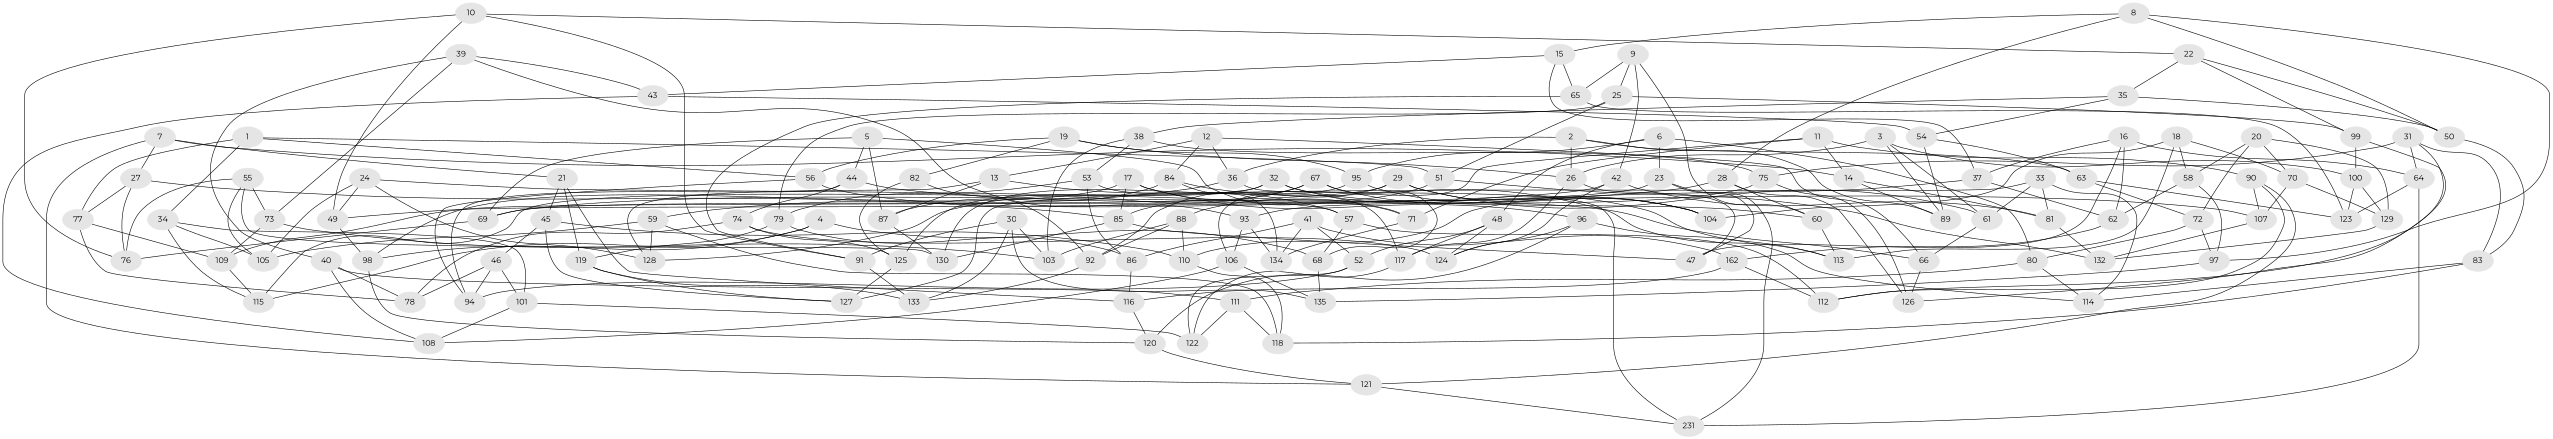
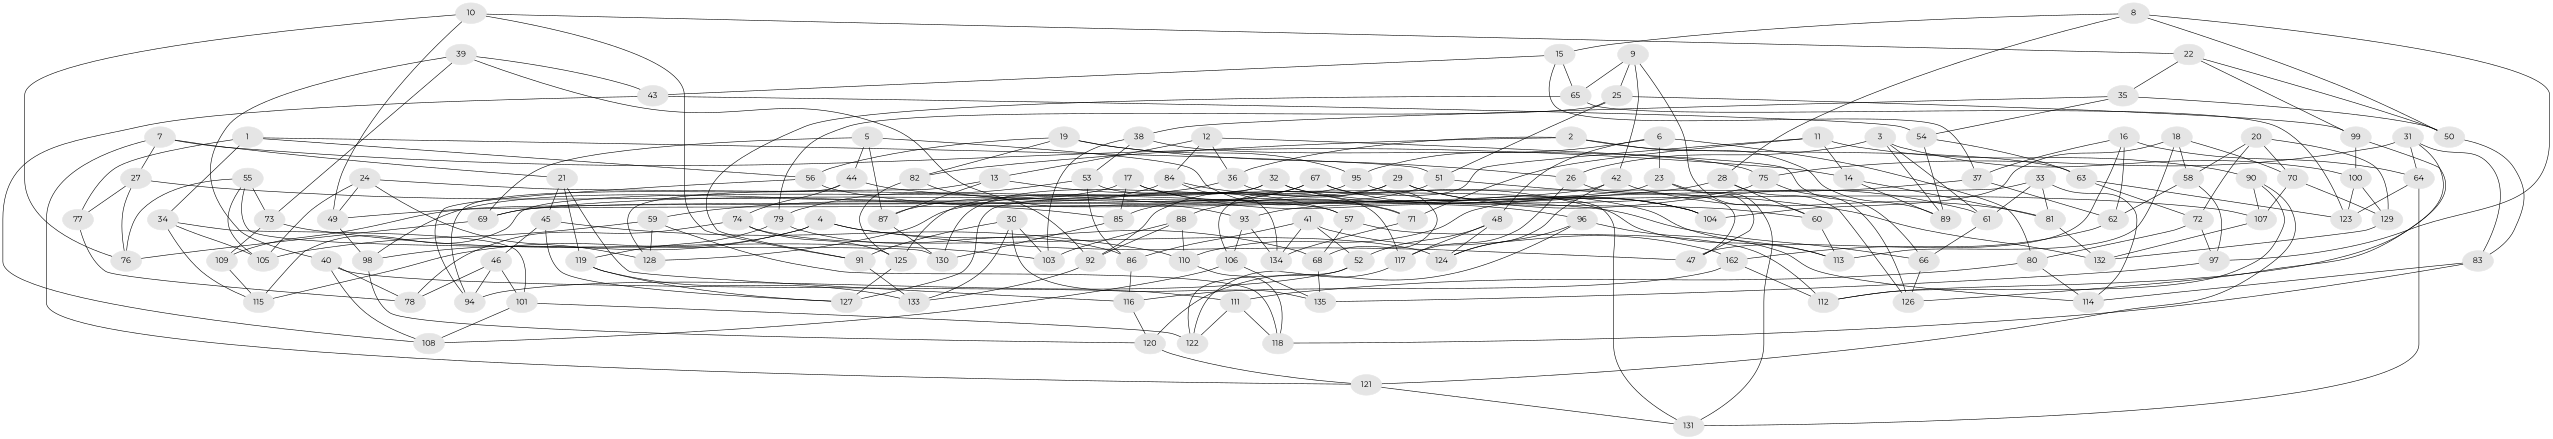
(1571, 158) -> (1289, 146)
(150, 240) -> none
(1485, 250) -> (1254, 248)
(1689, 426) -> (1689, 426)
